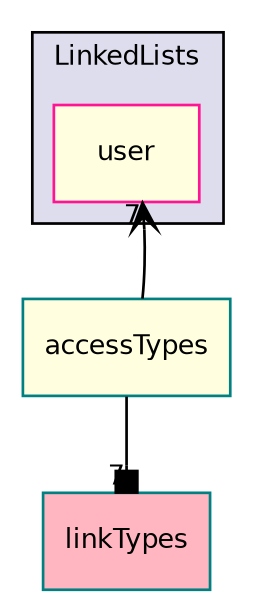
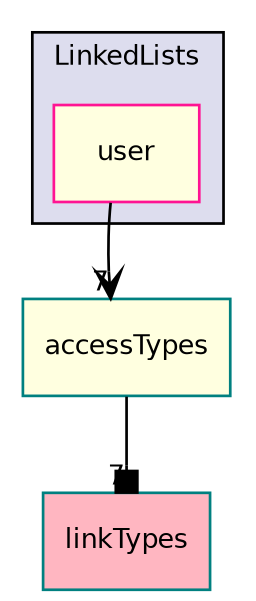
(145, 264) -> (109, 241)
